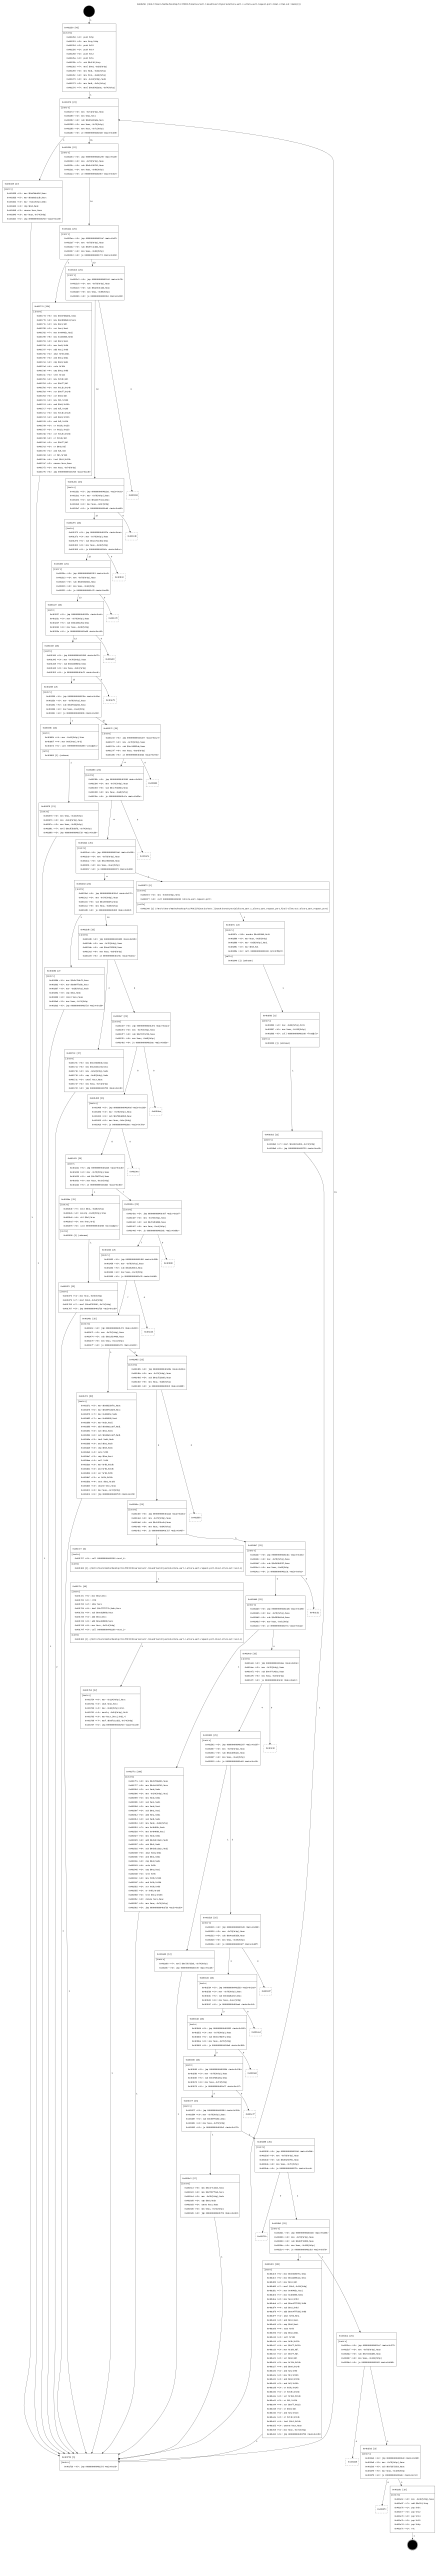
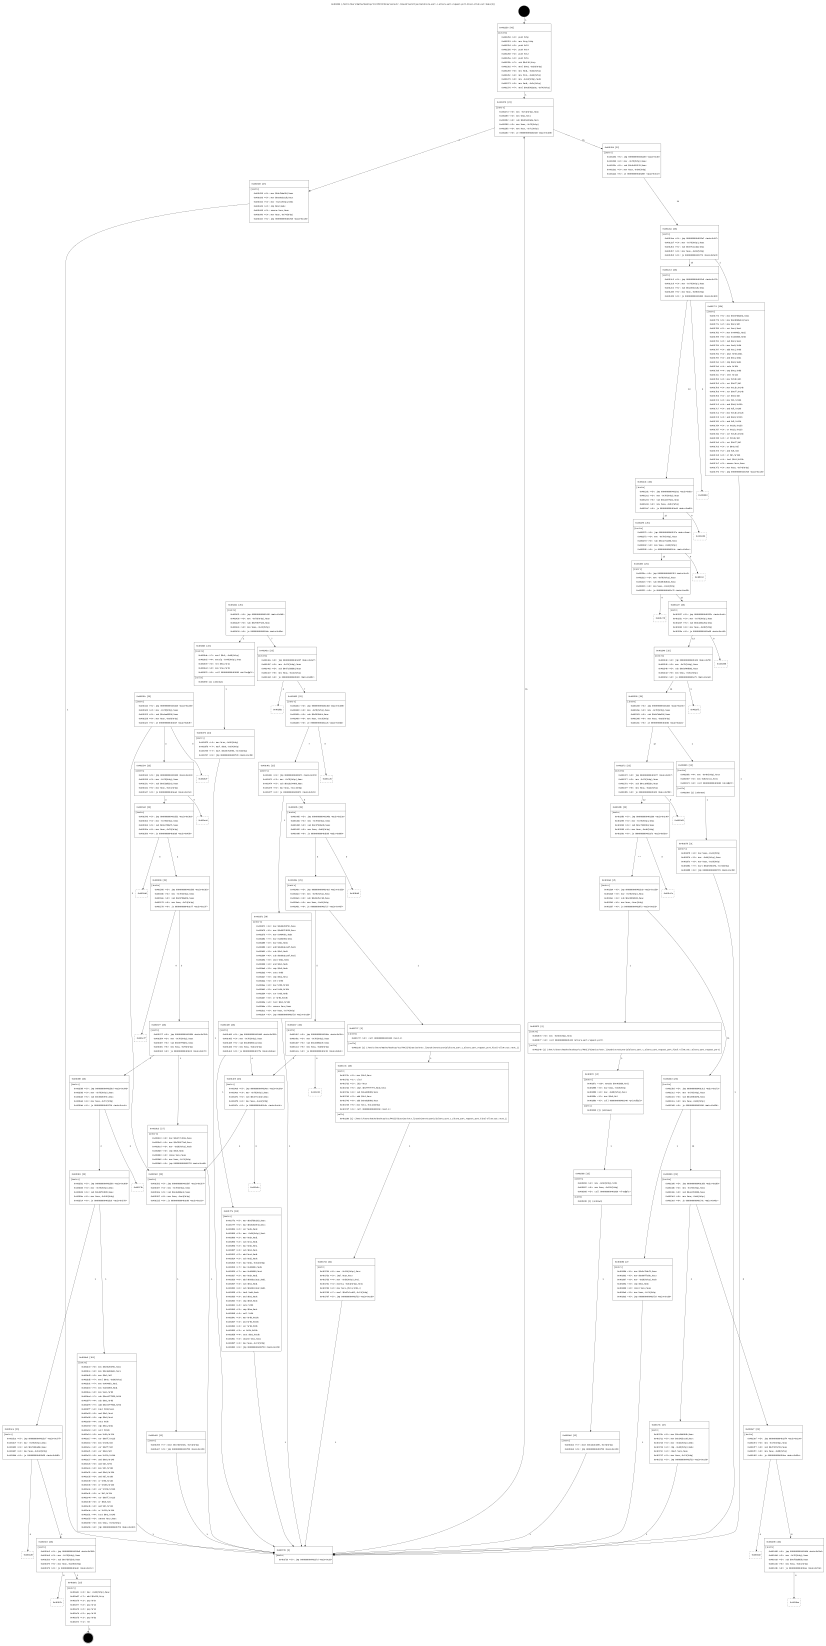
(107, 1141) -> none
(276, 1585) -> (285, 1065)
(231, 1839) -> (131, 947)
